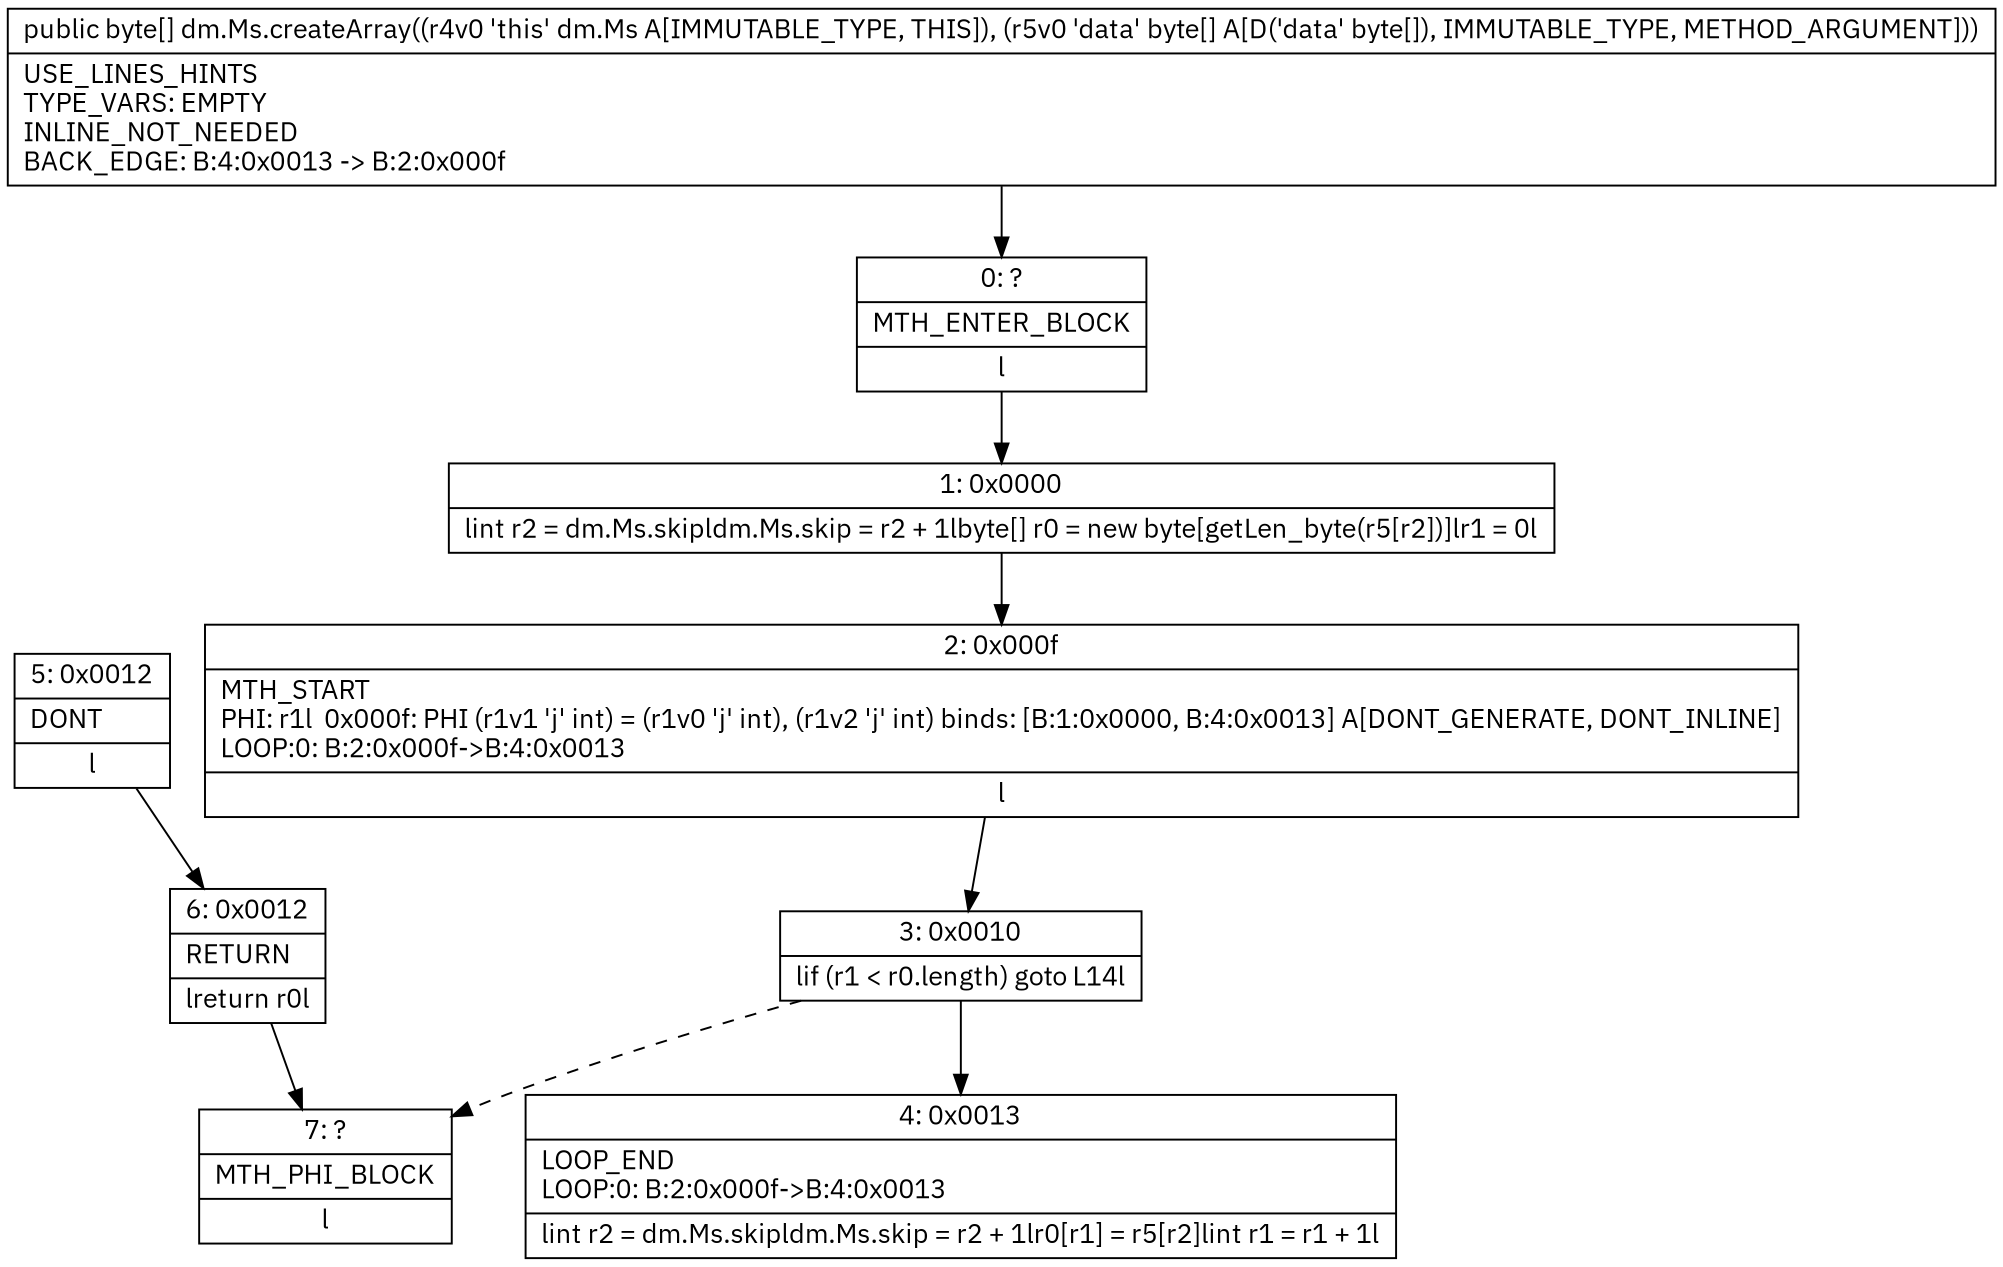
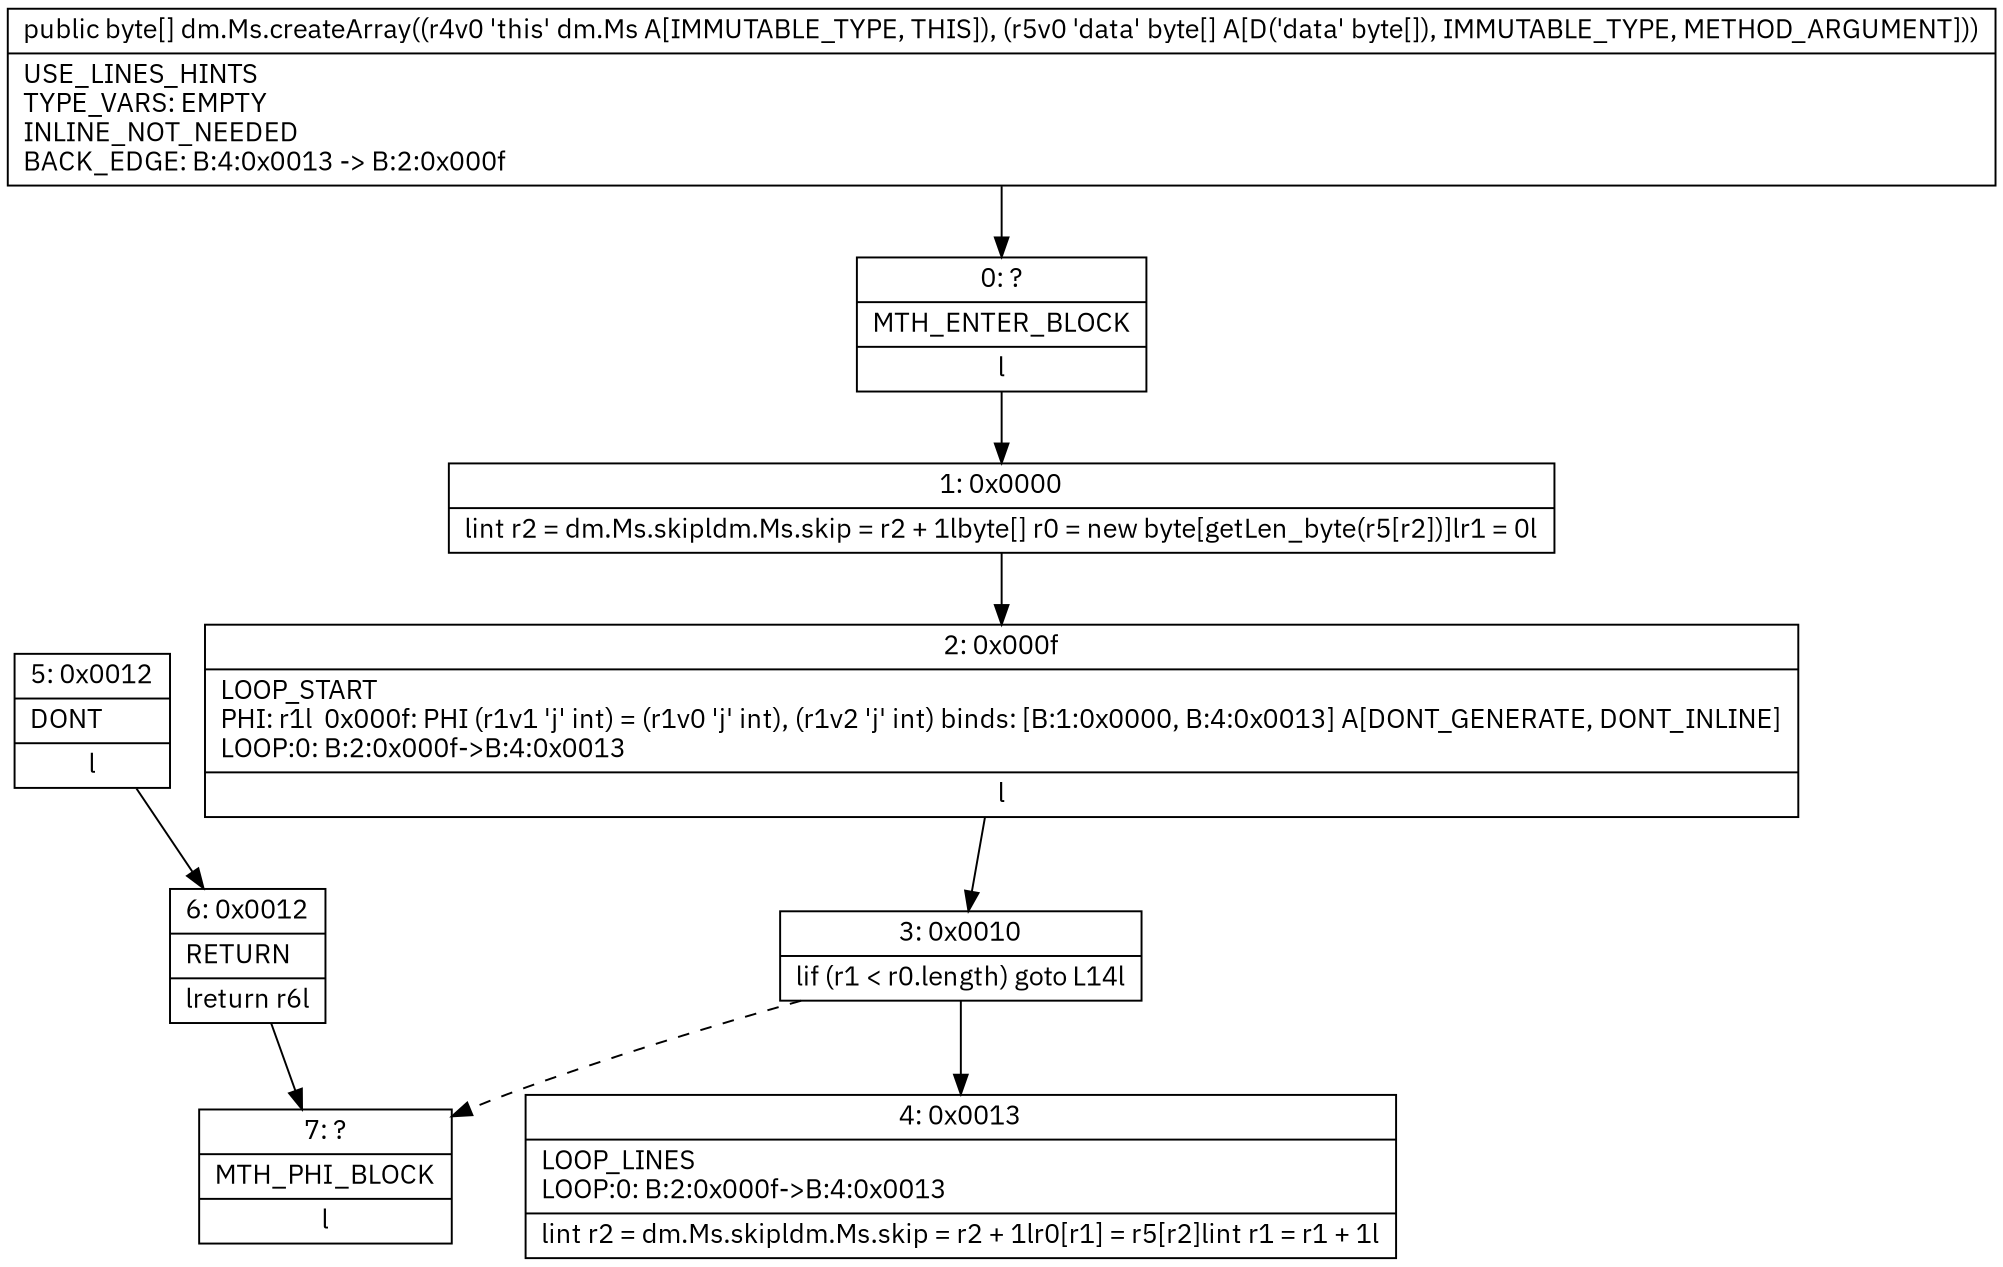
(296, 691) -> (300, 691)
(248, 1000) -> (248, 1000)
(609, 1161) -> (619, 1161)
